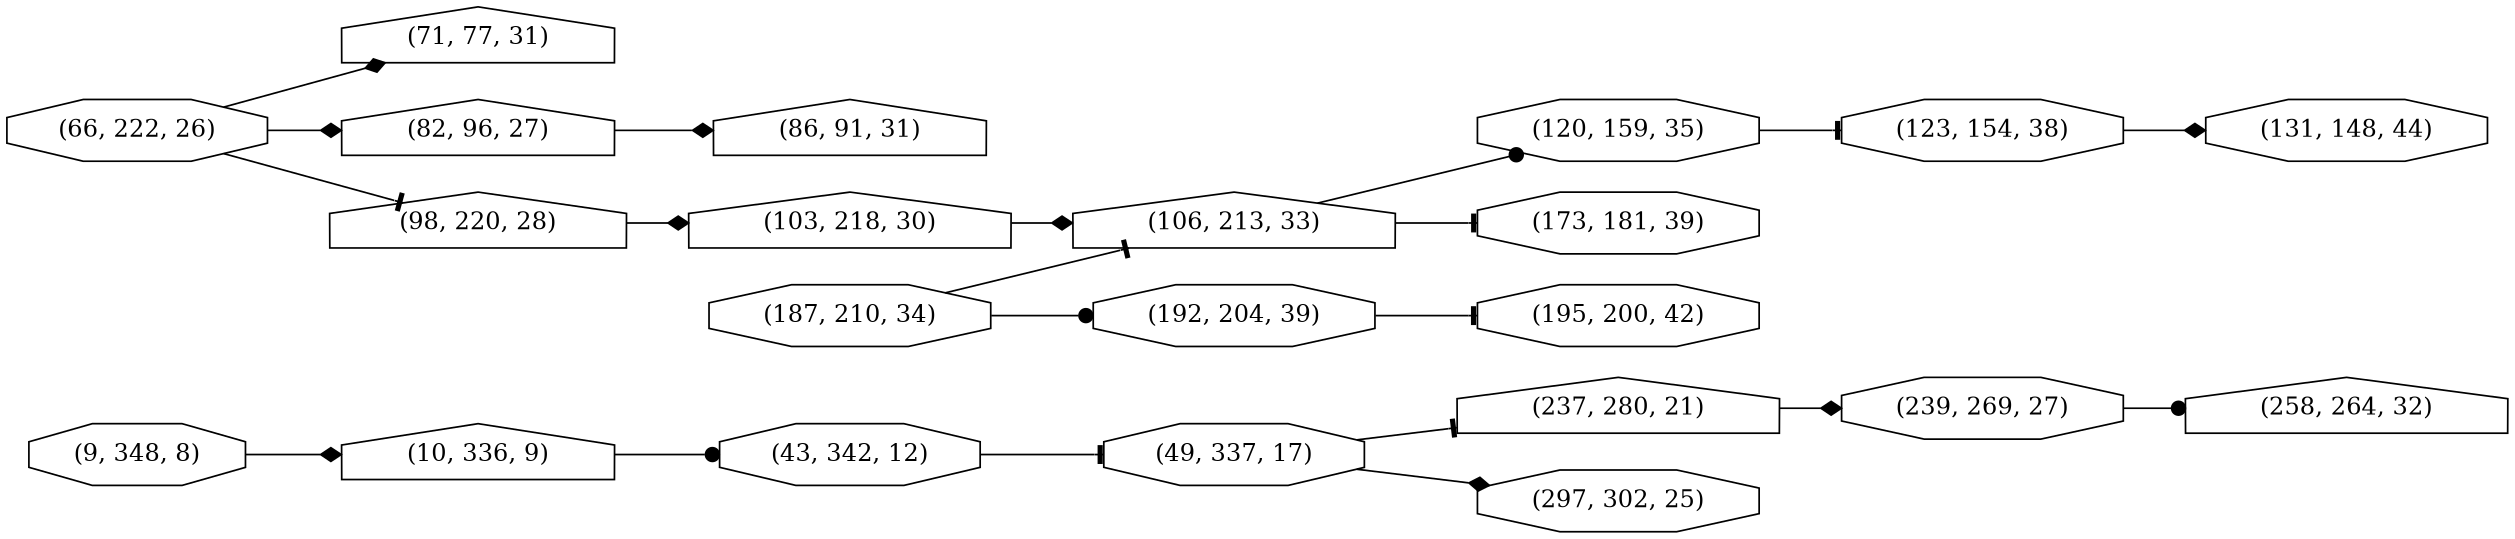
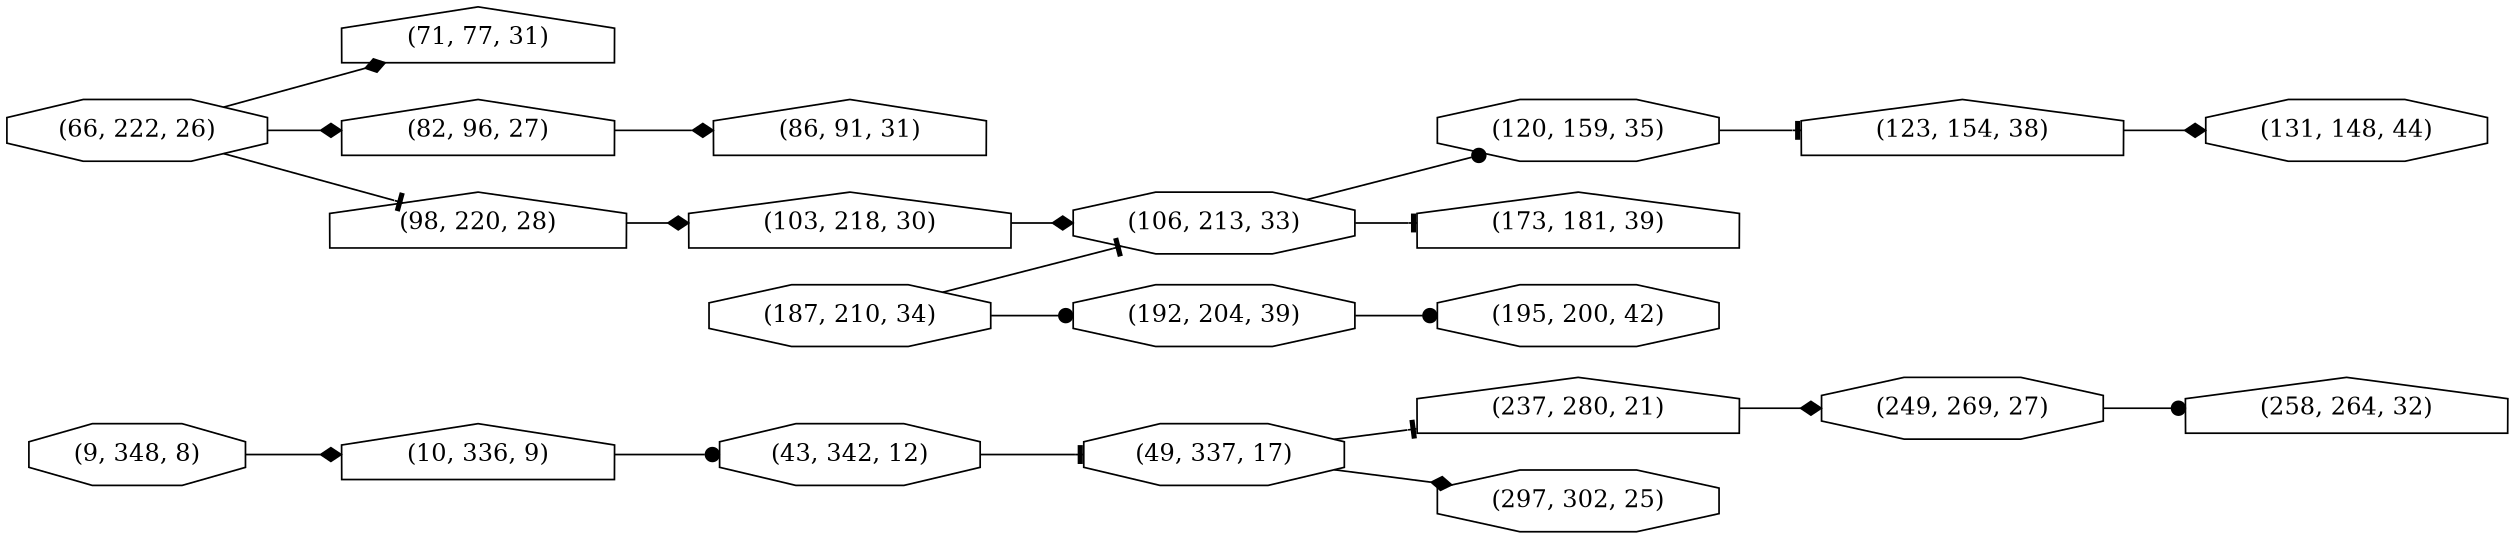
(1983, 130) -> (1962, 130)
(1234, 223) -> (1214, 223)
(1618, 223) -> (1578, 223)
(1422, 316) -> (1389, 316)
(1983, 408) -> (1962, 408)
